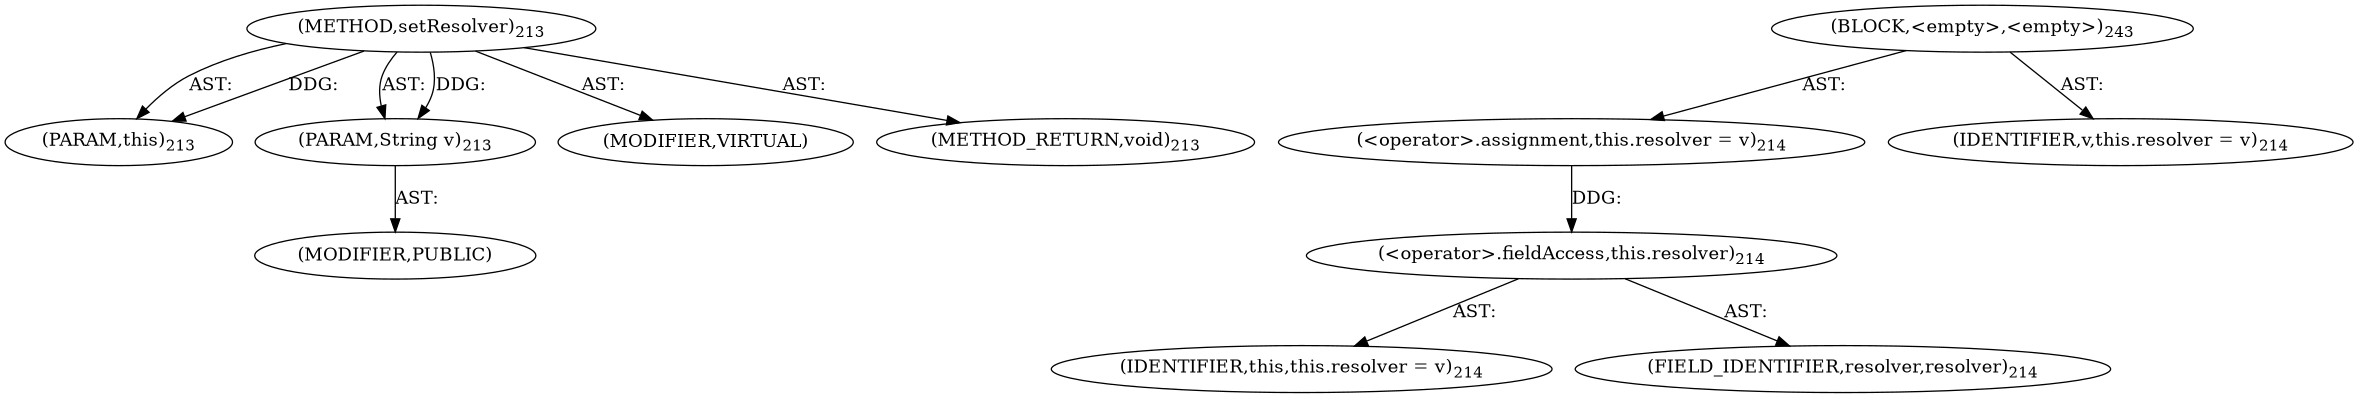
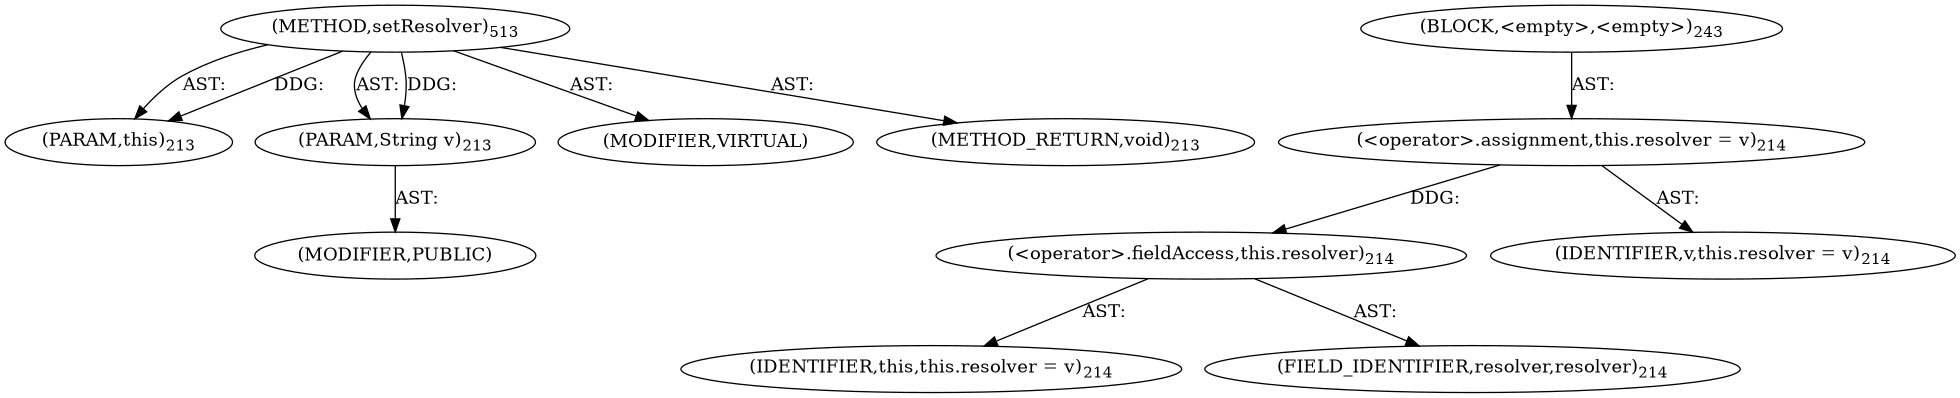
(530, 27) -> (504, 27)
(2046, 81) -> (1642, 195)
